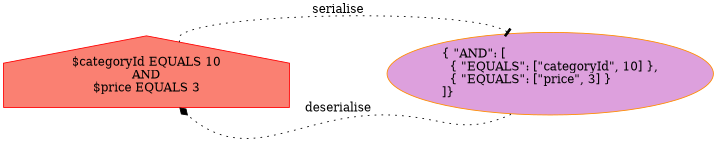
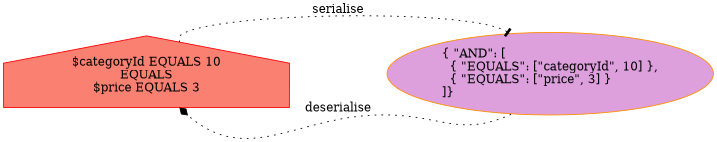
(146, 75) -> (146, 75)
